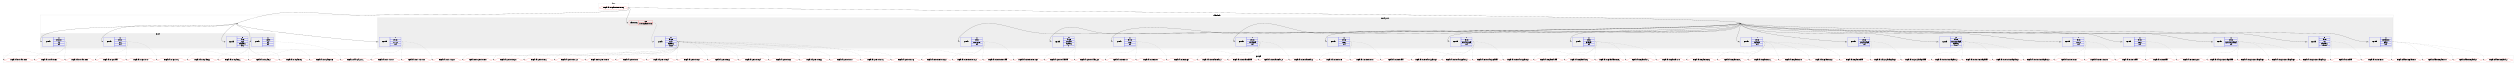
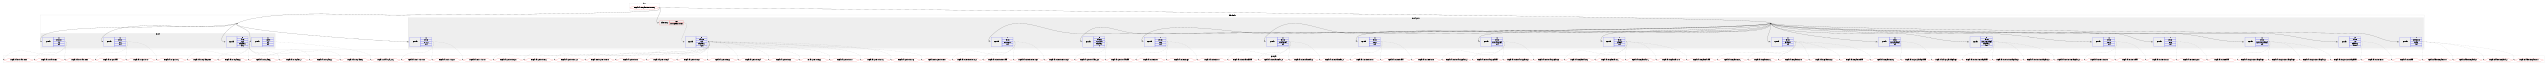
none -> (324, 60)
(814, 60) -> (814, 60)
(1610, 60) -> (1610, 60)
(2222, 60) -> (2345, 60)
